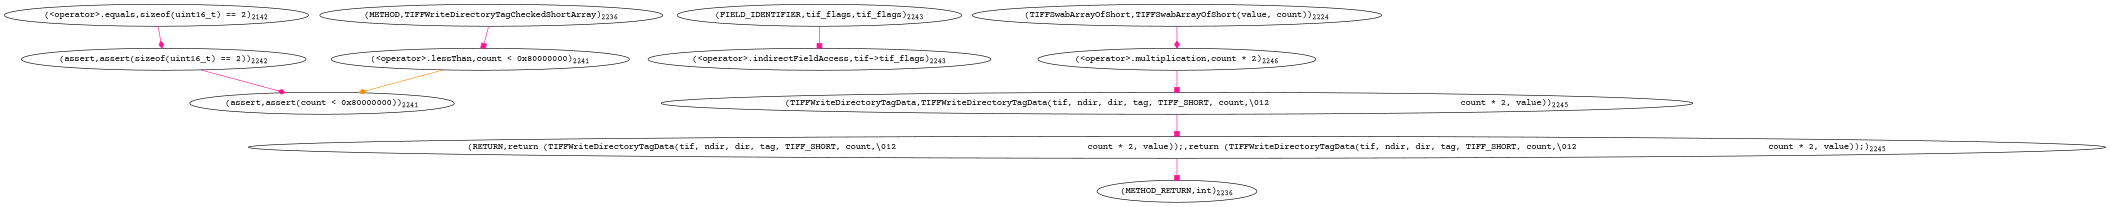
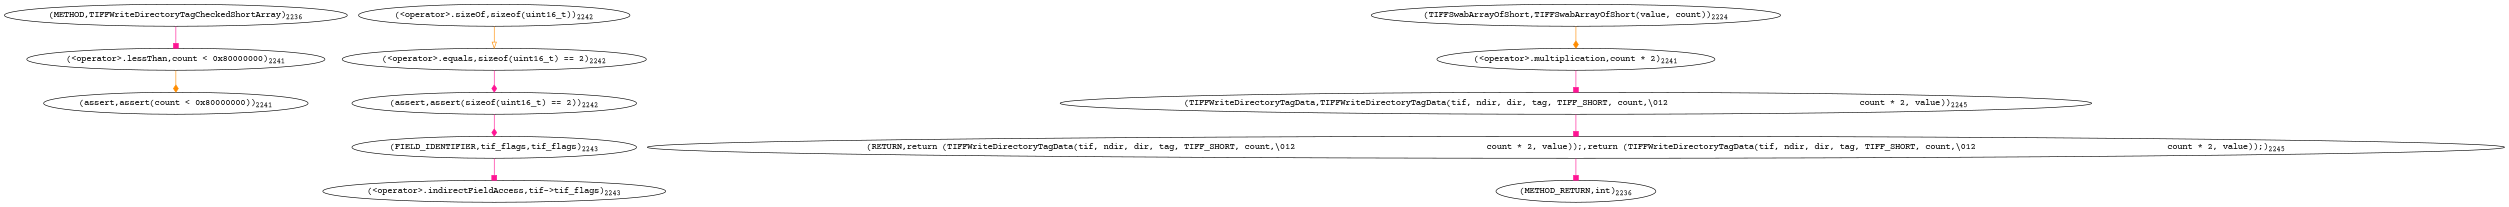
(260, 14) -> (598, 58)
none -> (494, 15)
(1177, 34) -> (1576, 34)
(1270, 58) -> (1669, 58)
(239, 80) -> (494, 122)
